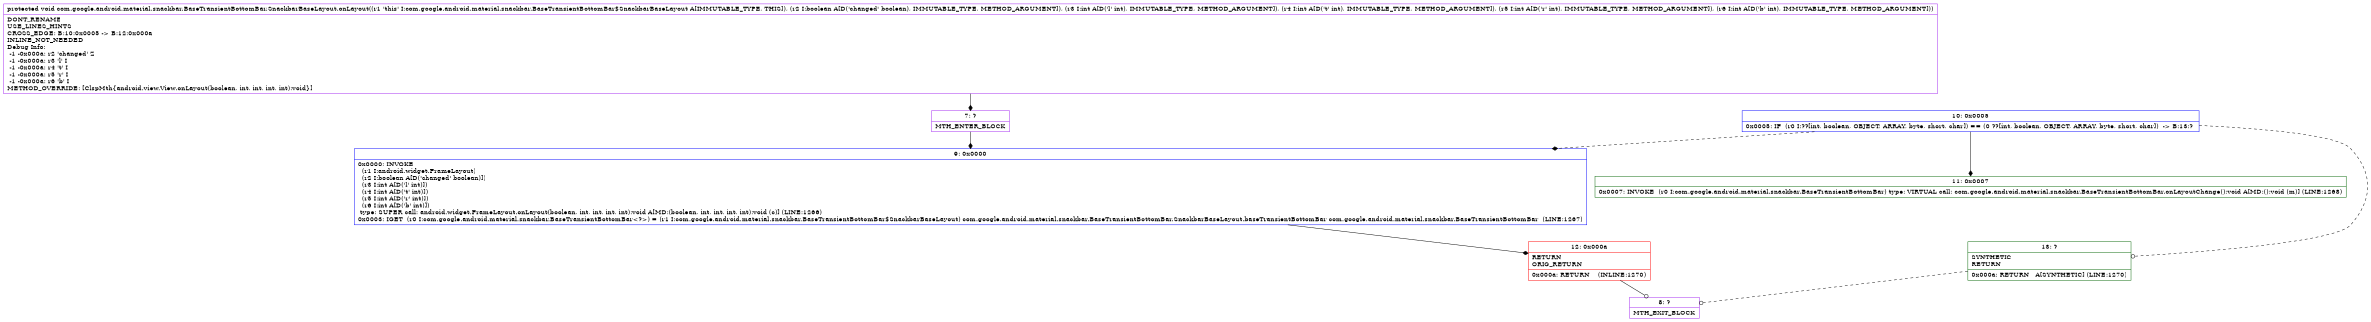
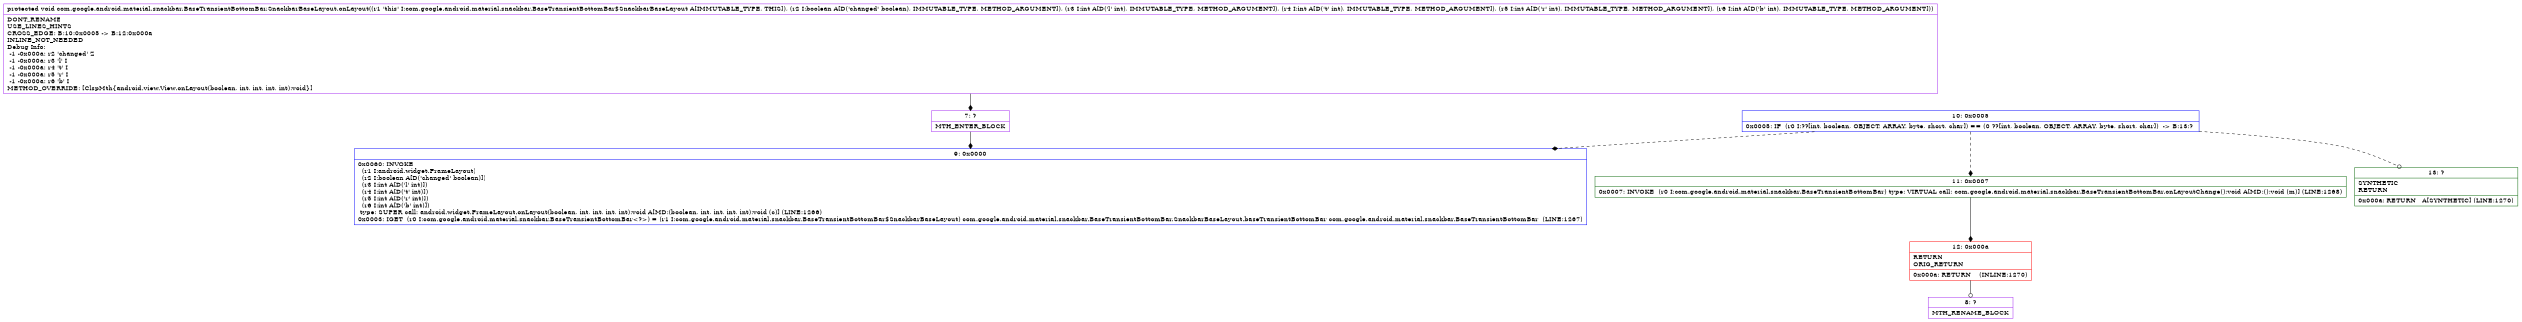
(1971, 151) -> (1971, 151)
(388, 164) -> (388, 164)
(1405, 239) -> (1971, 217)
(1835, 287) -> none
(1664, 313) -> (1971, 313)
